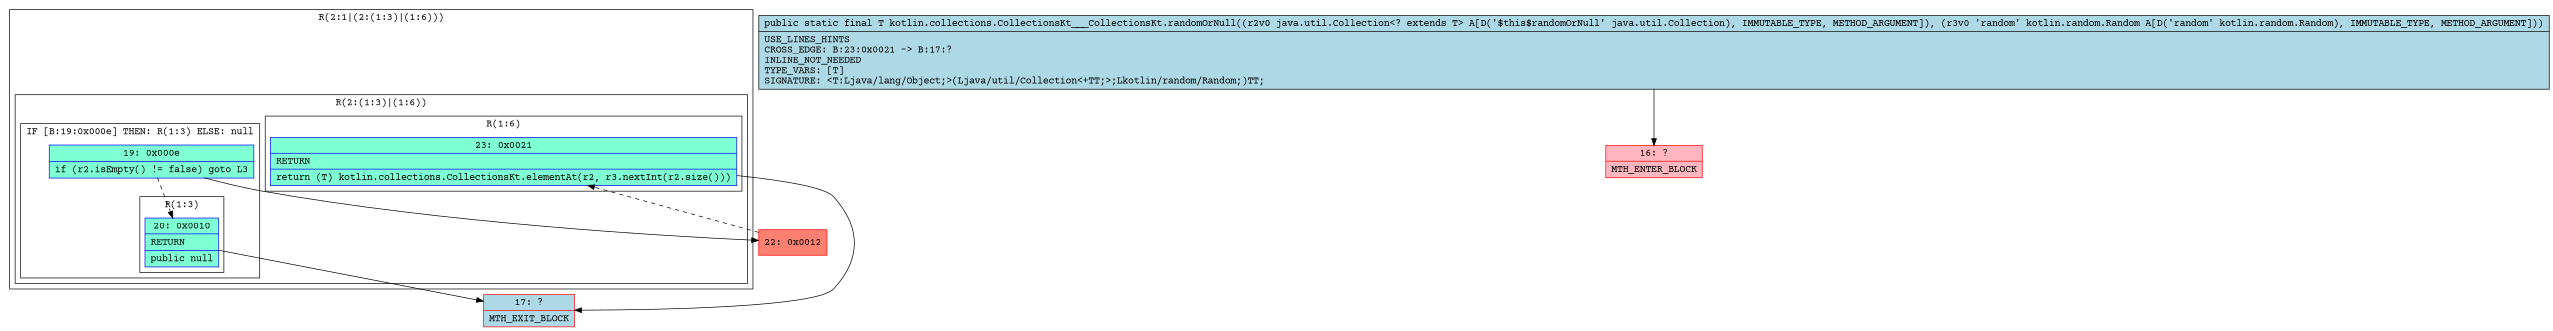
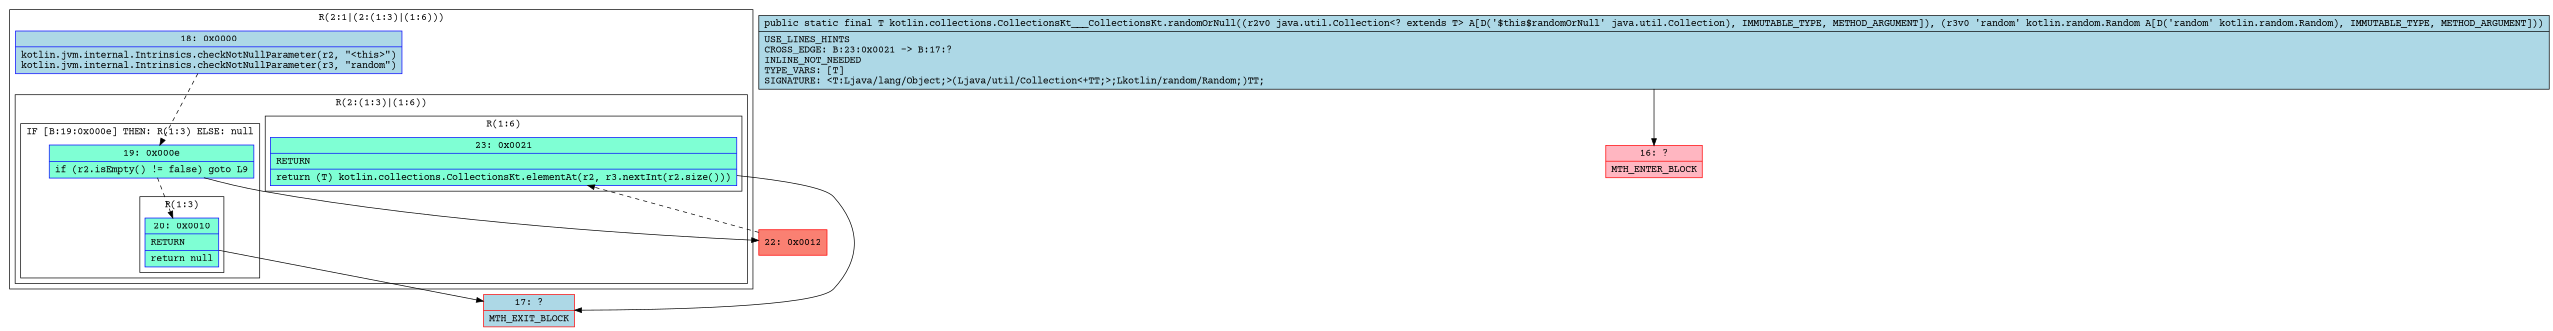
none -> (209, 52)
(152, 169) -> (152, 169)
(182, 258) -> (182, 258)
